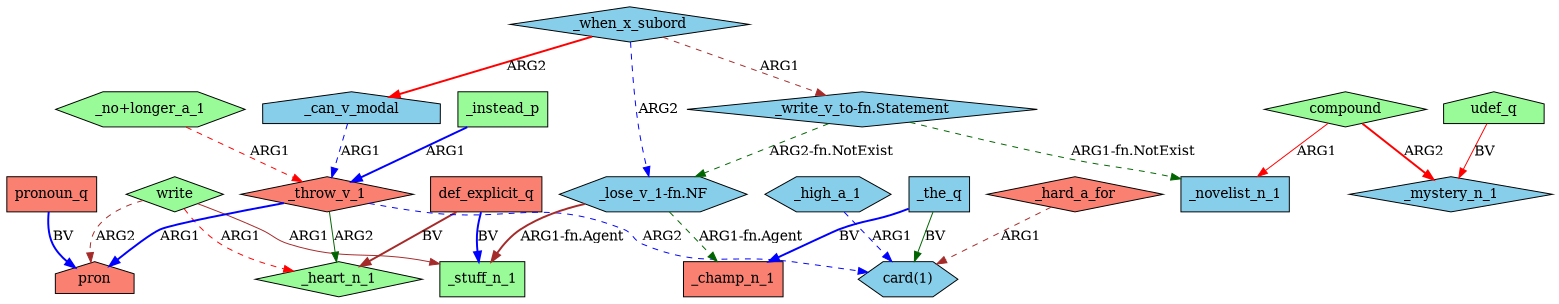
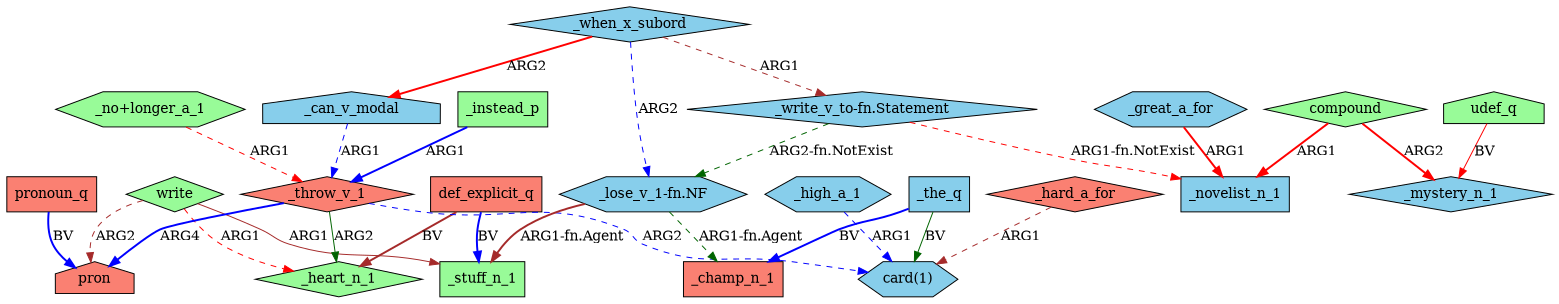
none -> (1171, 109)
(1297, 147) -> (1297, 147)
(1040, 153) -> (1040, 153)
(180, 237) -> (180, 237)
